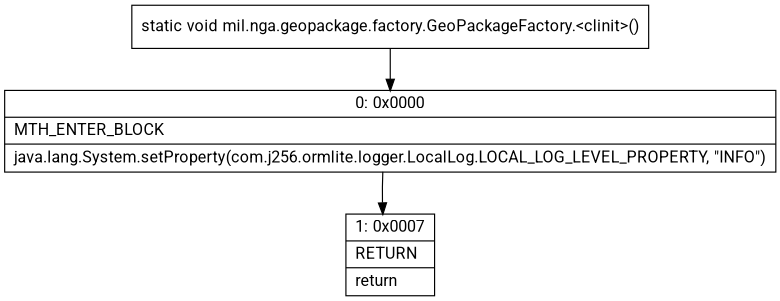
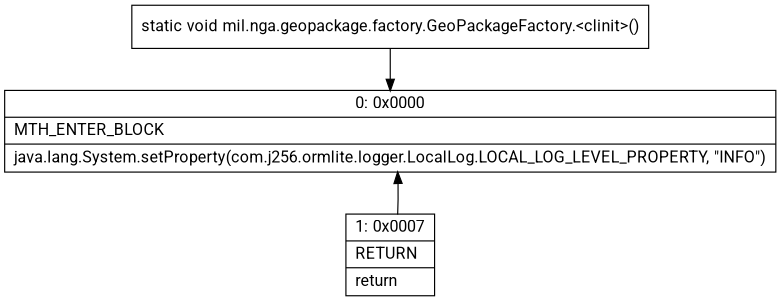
(382, 187) -> (398, 199)
